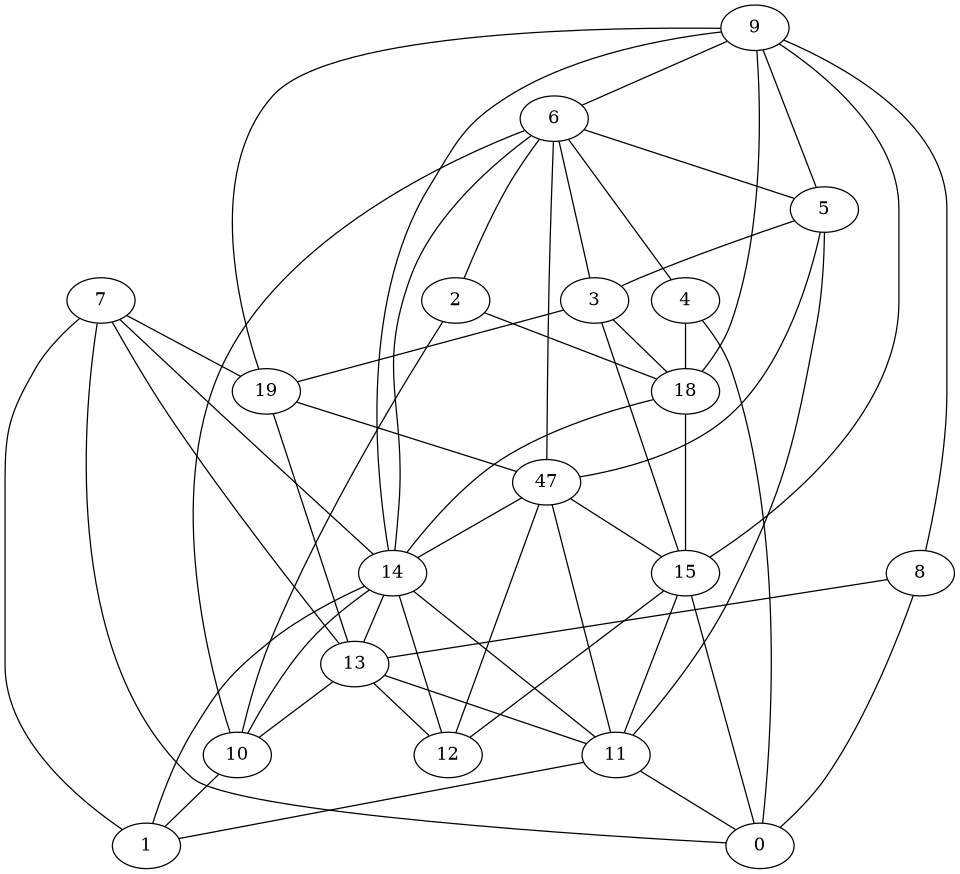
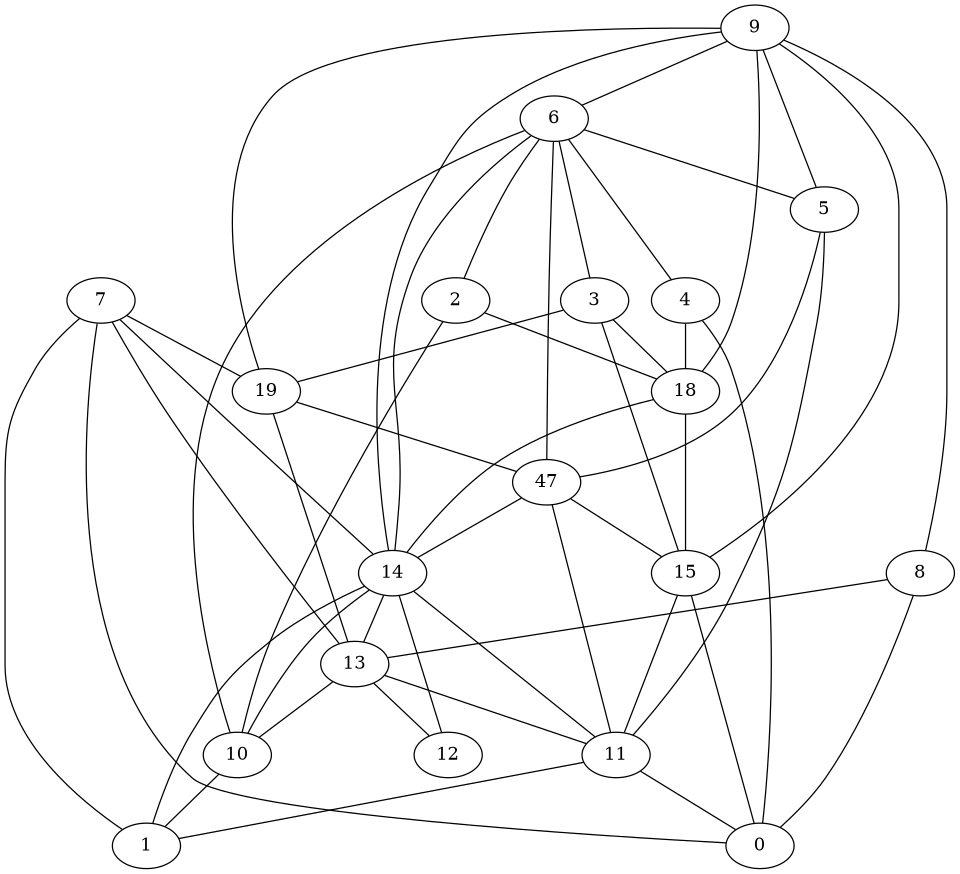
(707, 252) -> none
(497, 619) -> none
(567, 664) -> none
